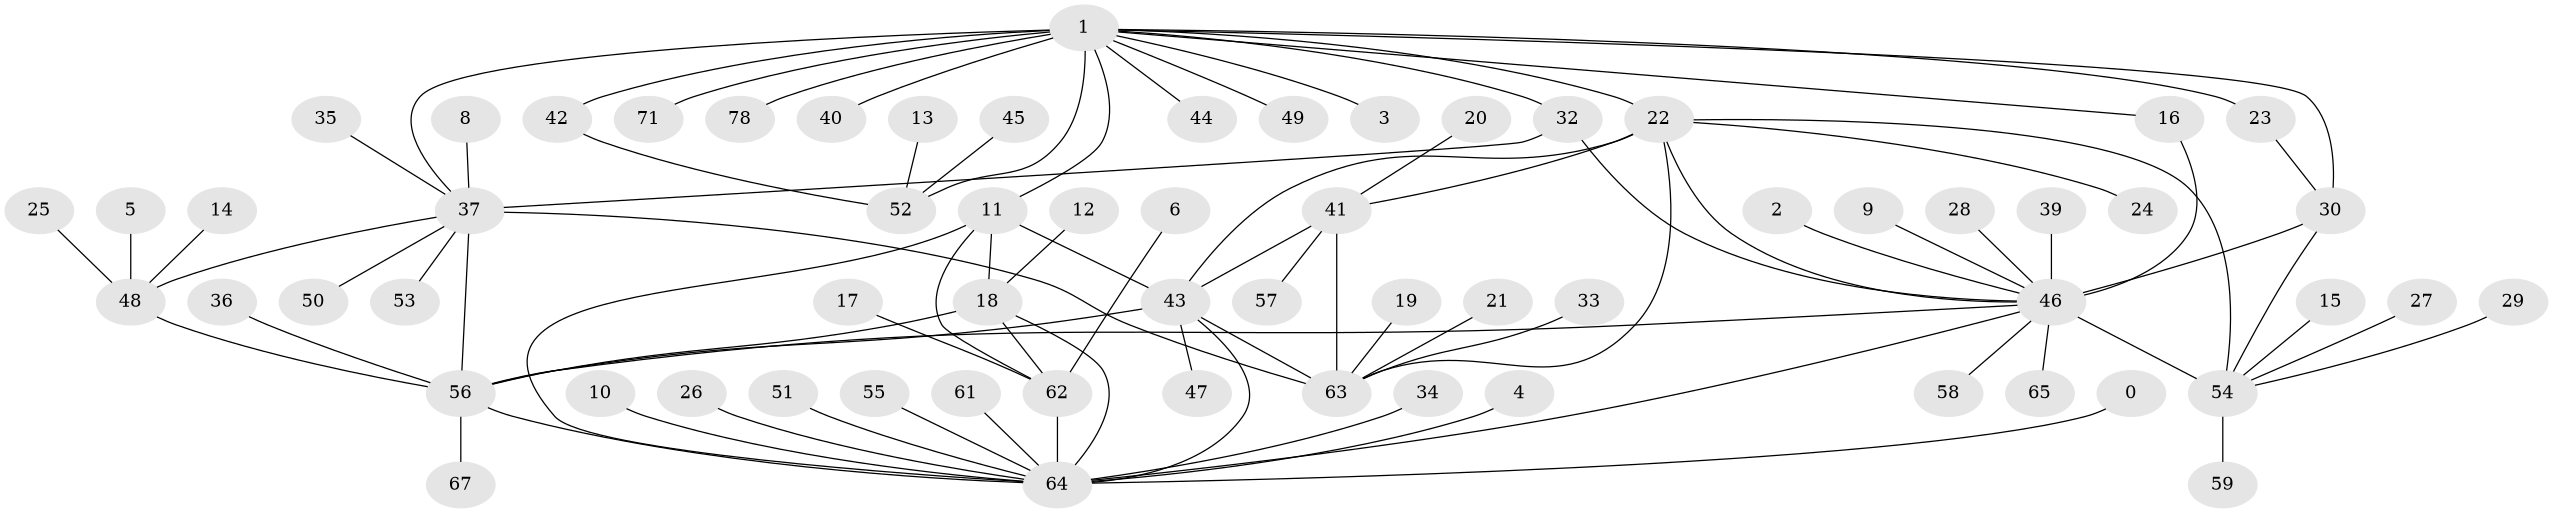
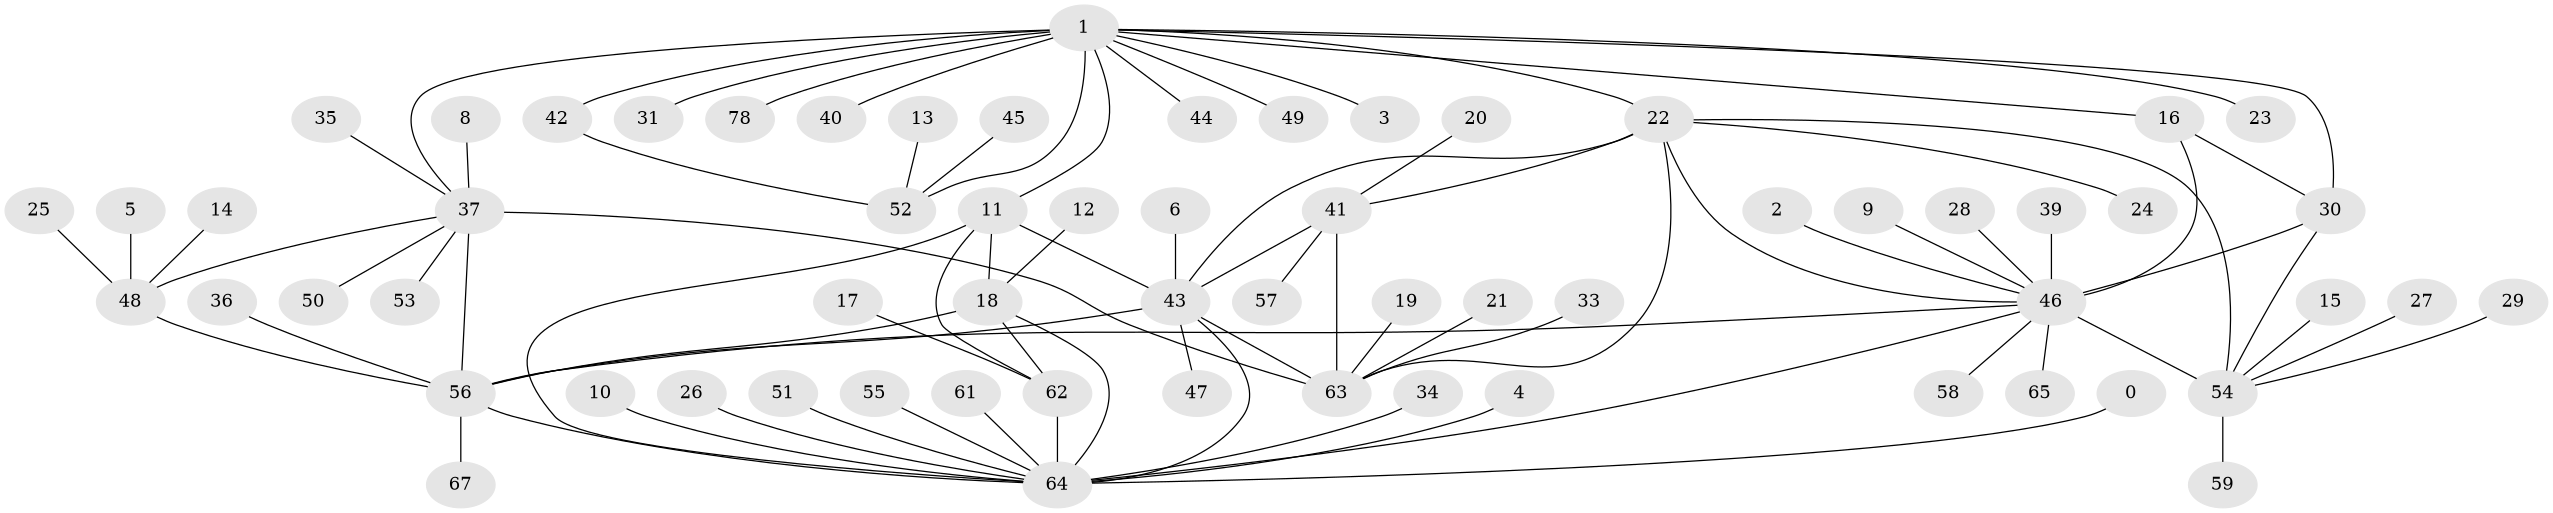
(649, 119) -> (649, 119)
(1568, 119) -> none
(2296, 165) -> (2250, 165)
(1115, 302) -> (1176, 257)
